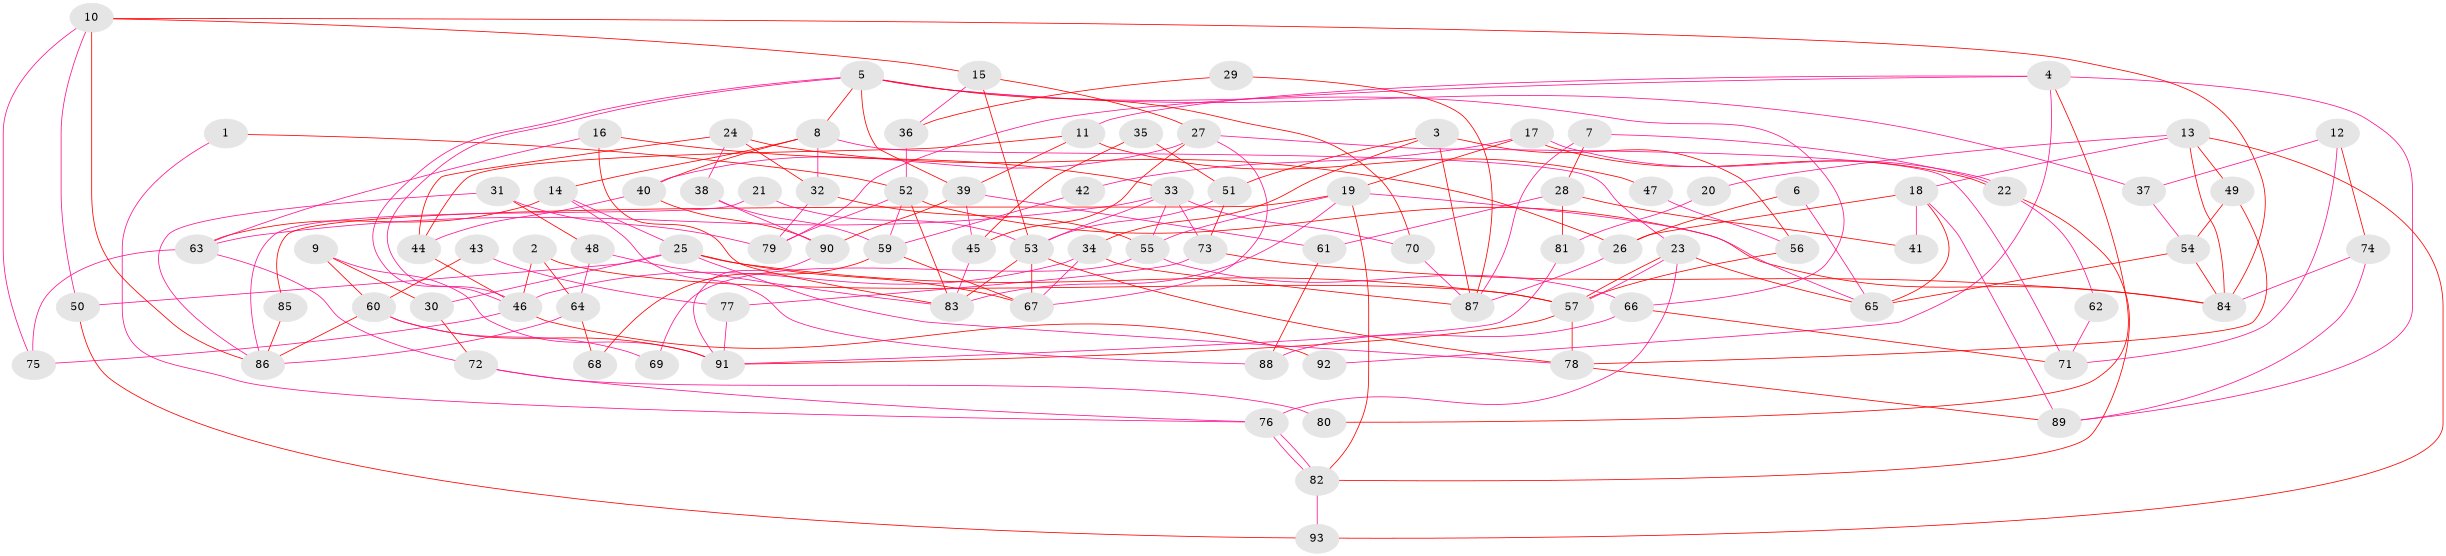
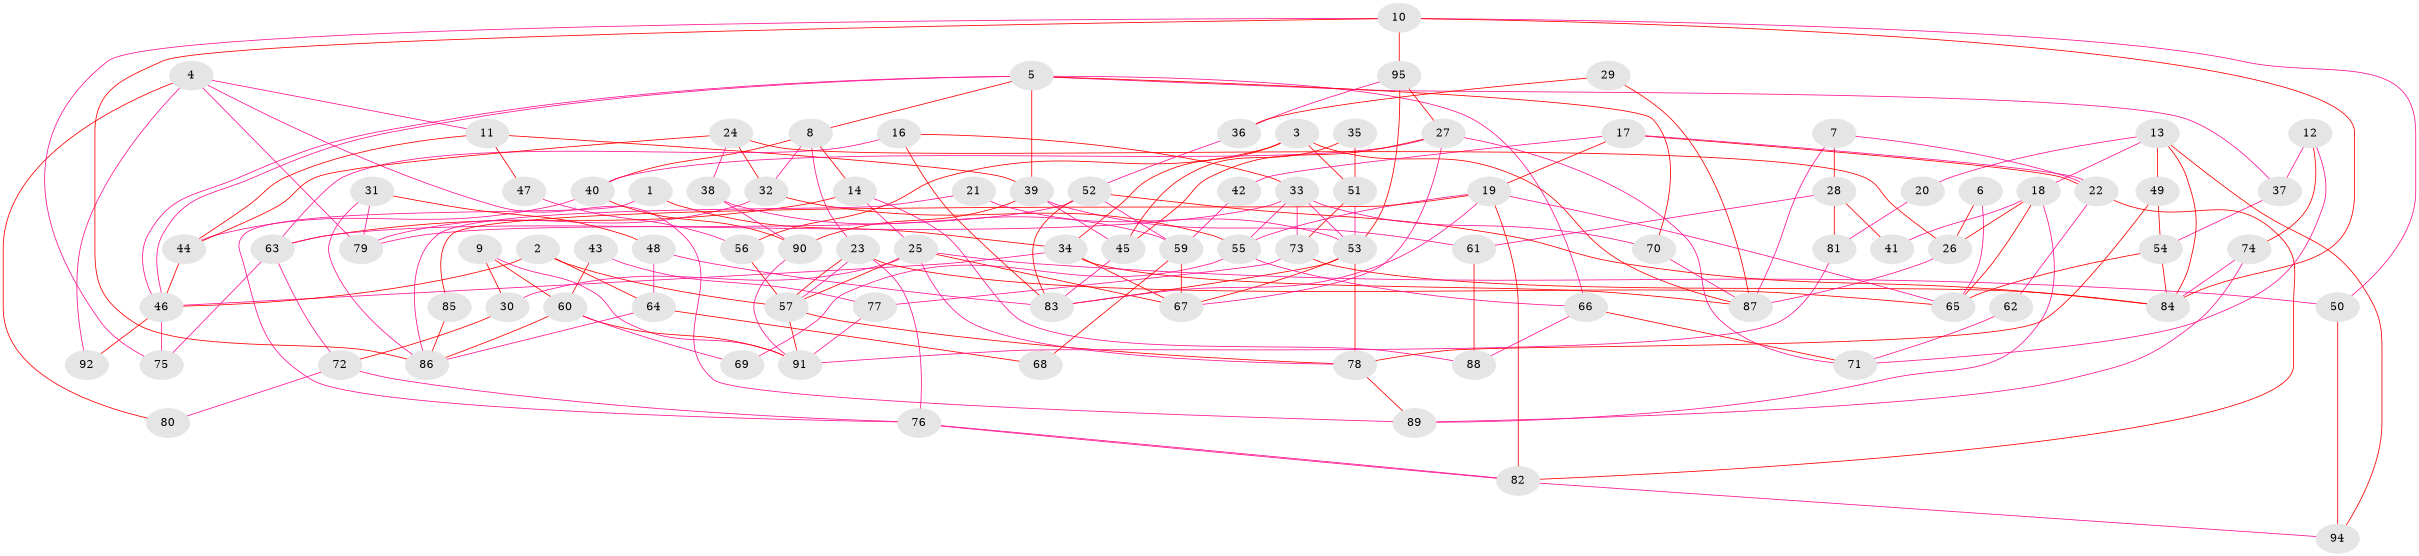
(979, 76) -> (1399, 76)
(568, 148) -> (855, 229)
(1061, 278) -> (1123, 278)
(1317, 539) -> (2338, 539)
